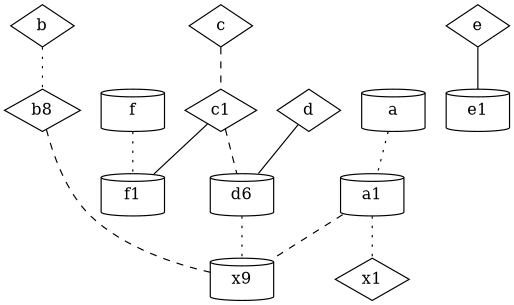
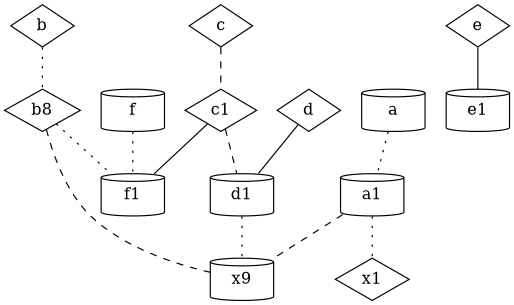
none -> (84, 149)
(242, 195) -> (242, 195)
